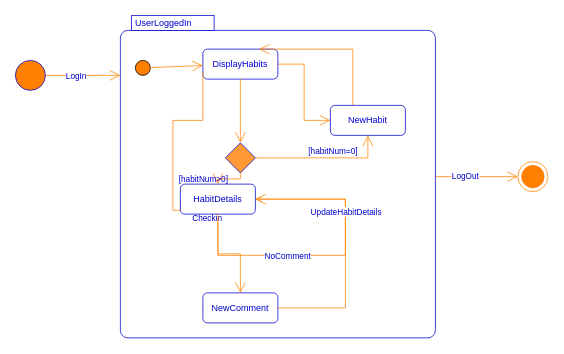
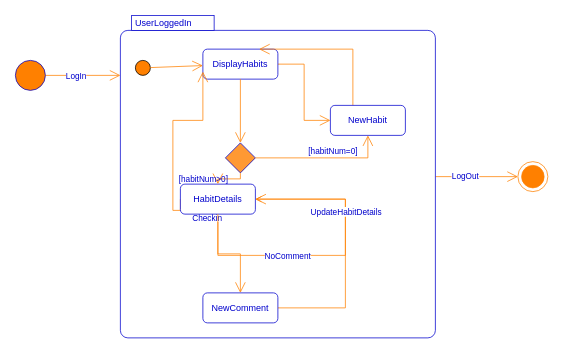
(203, 76) -> (203, 77)
